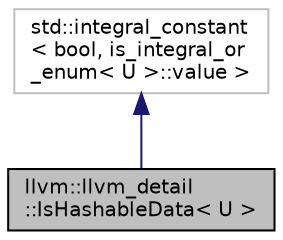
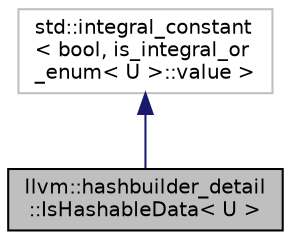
(141, 200) -> (145, 200)
